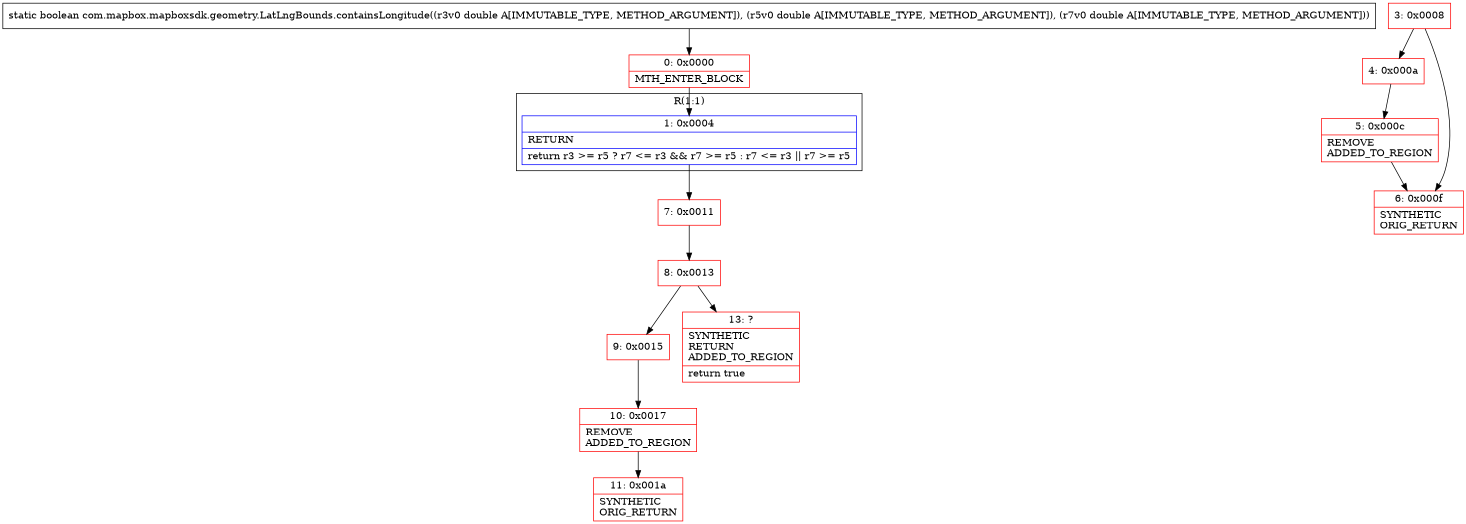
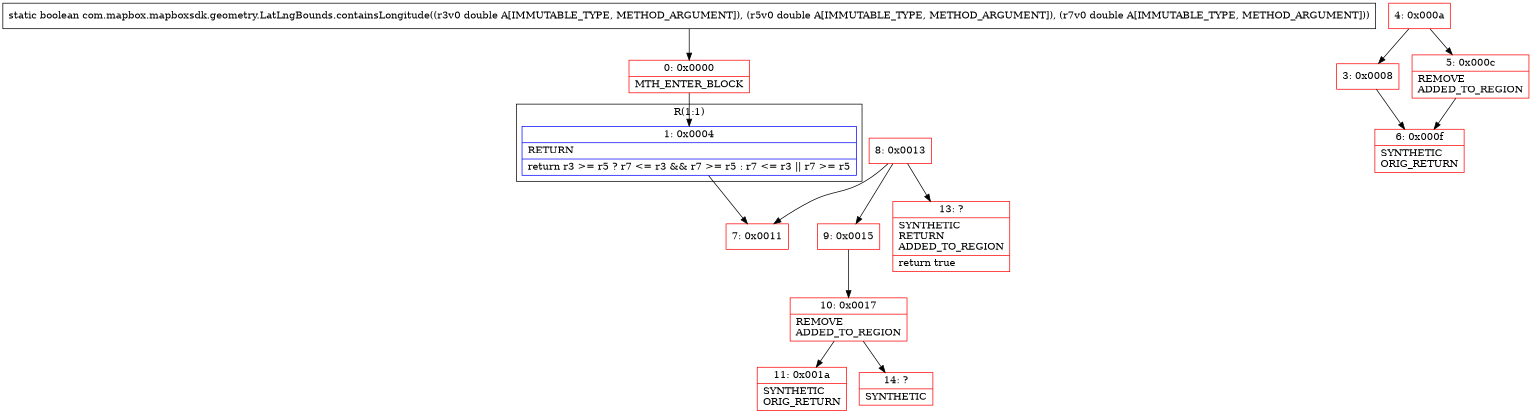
(1408, 40) -> (1396, 43)
(689, 239) -> (835, 193)
none -> (896, 389)
